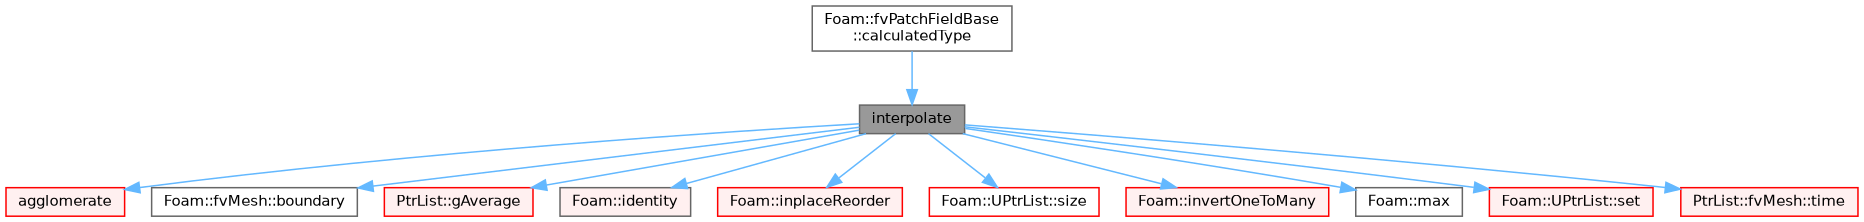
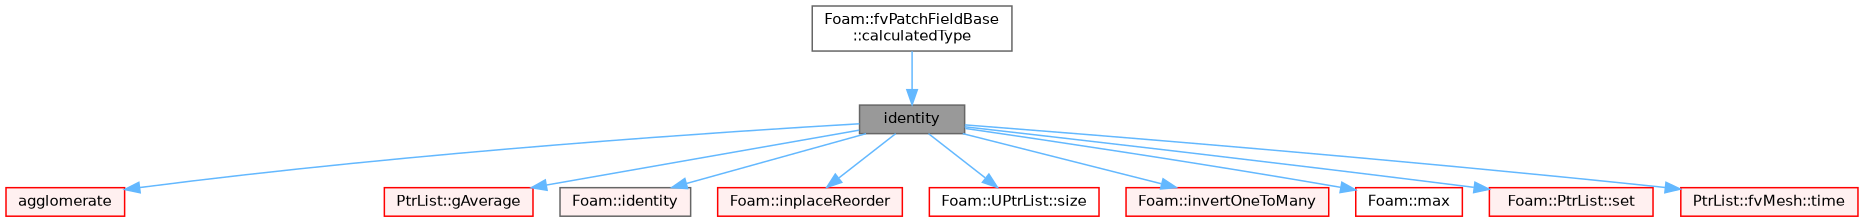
(912, 119) -> (912, 119)
(254, 202) -> none
(1409, 202) -> (1409, 202)
(1571, 202) -> (1571, 202)
